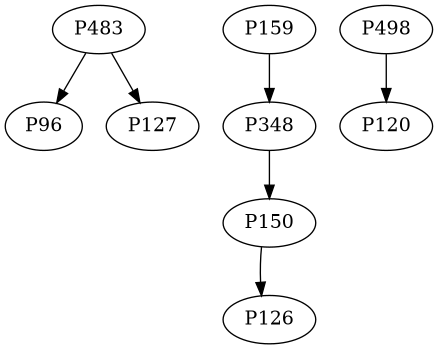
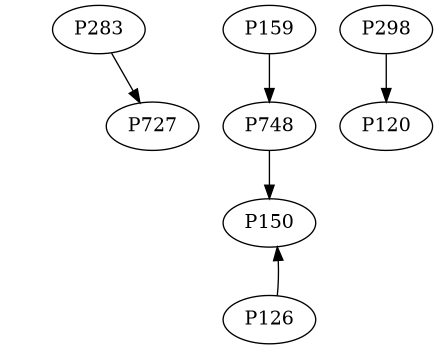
(99, 30) -> (99, 30)
(386, 30) -> (386, 30)
(44, 126) -> none
(153, 126) -> (153, 126)
(269, 126) -> (269, 126)
(260, 265) -> (278, 278)
